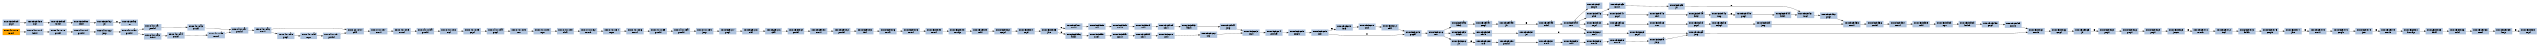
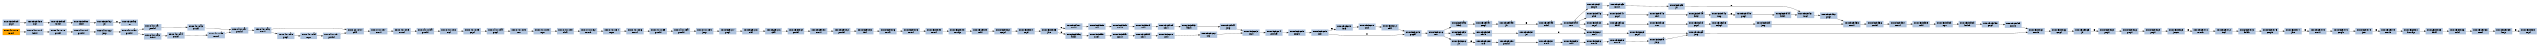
(1605, 11) -> (1605, 6)
